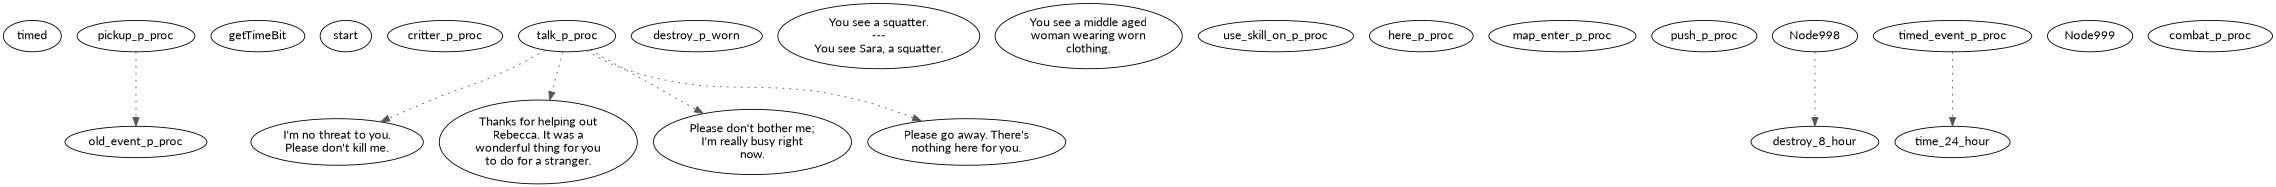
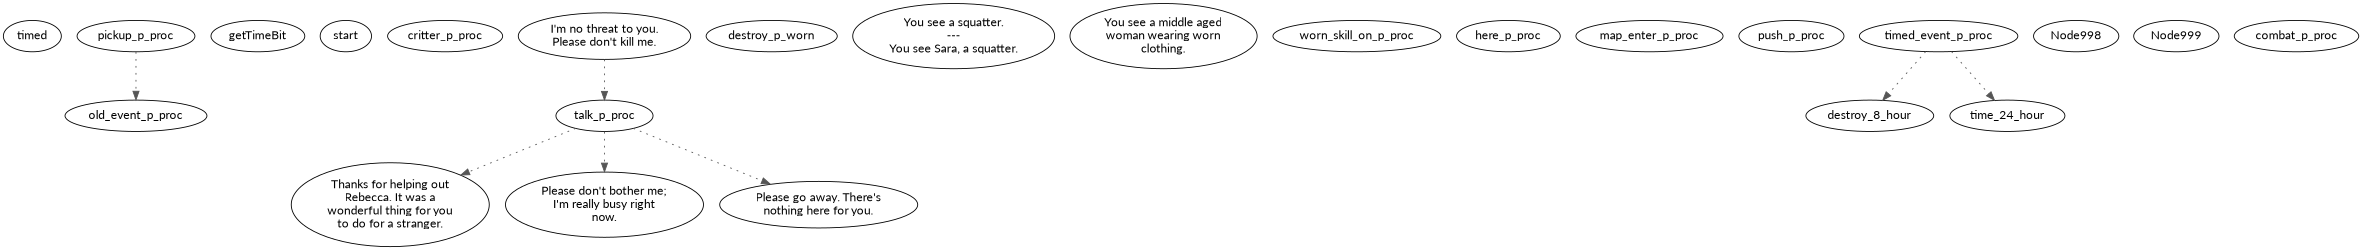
(1276, 36) -> (1357, 36)
(1815, 85) -> (1907, 73)
(468, 86) -> (604, 75)
